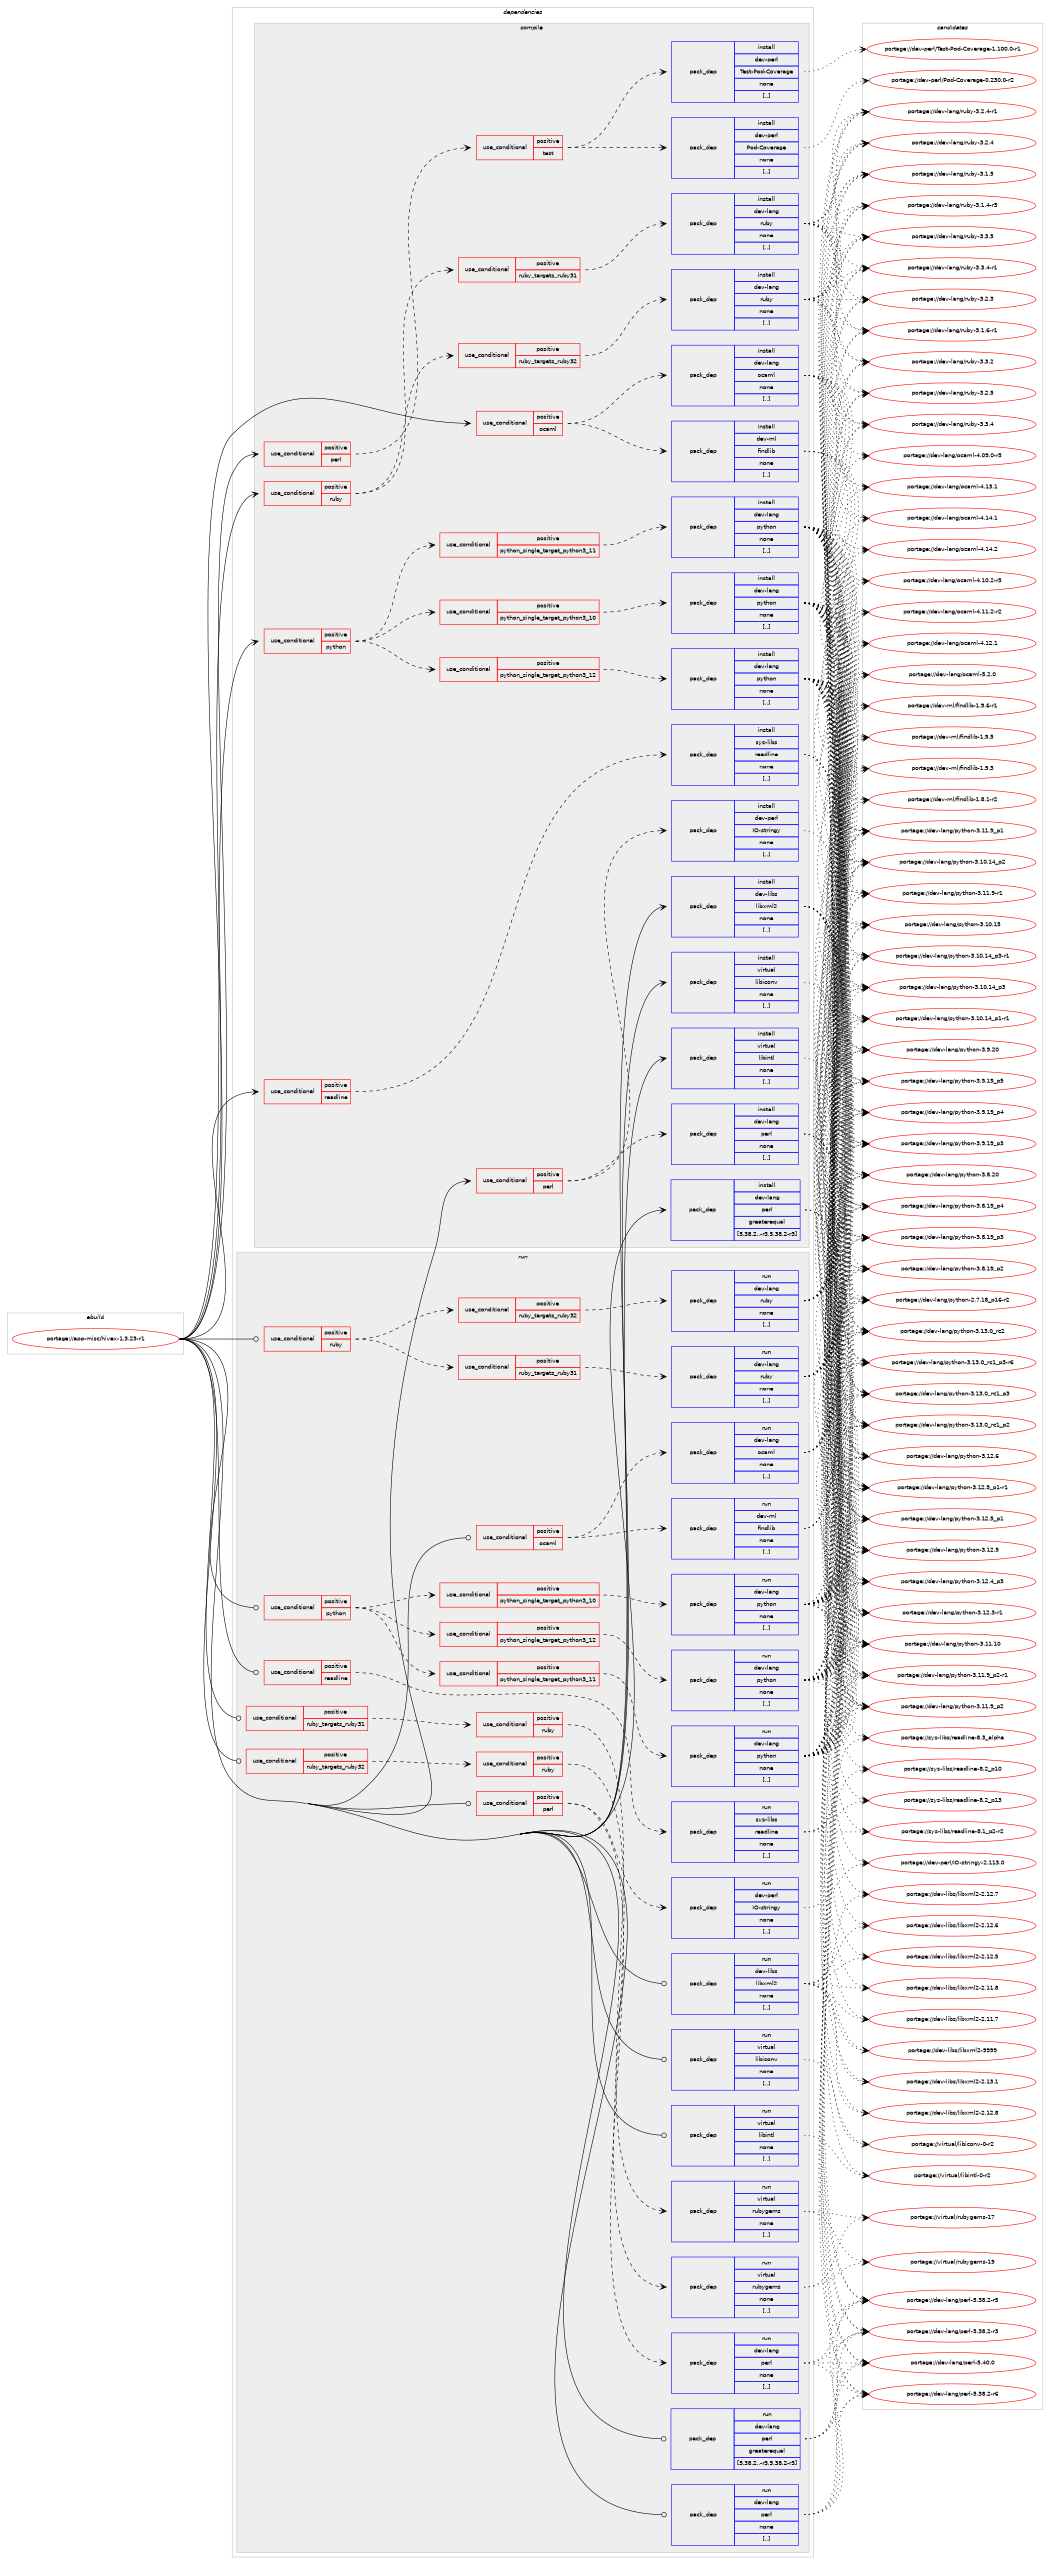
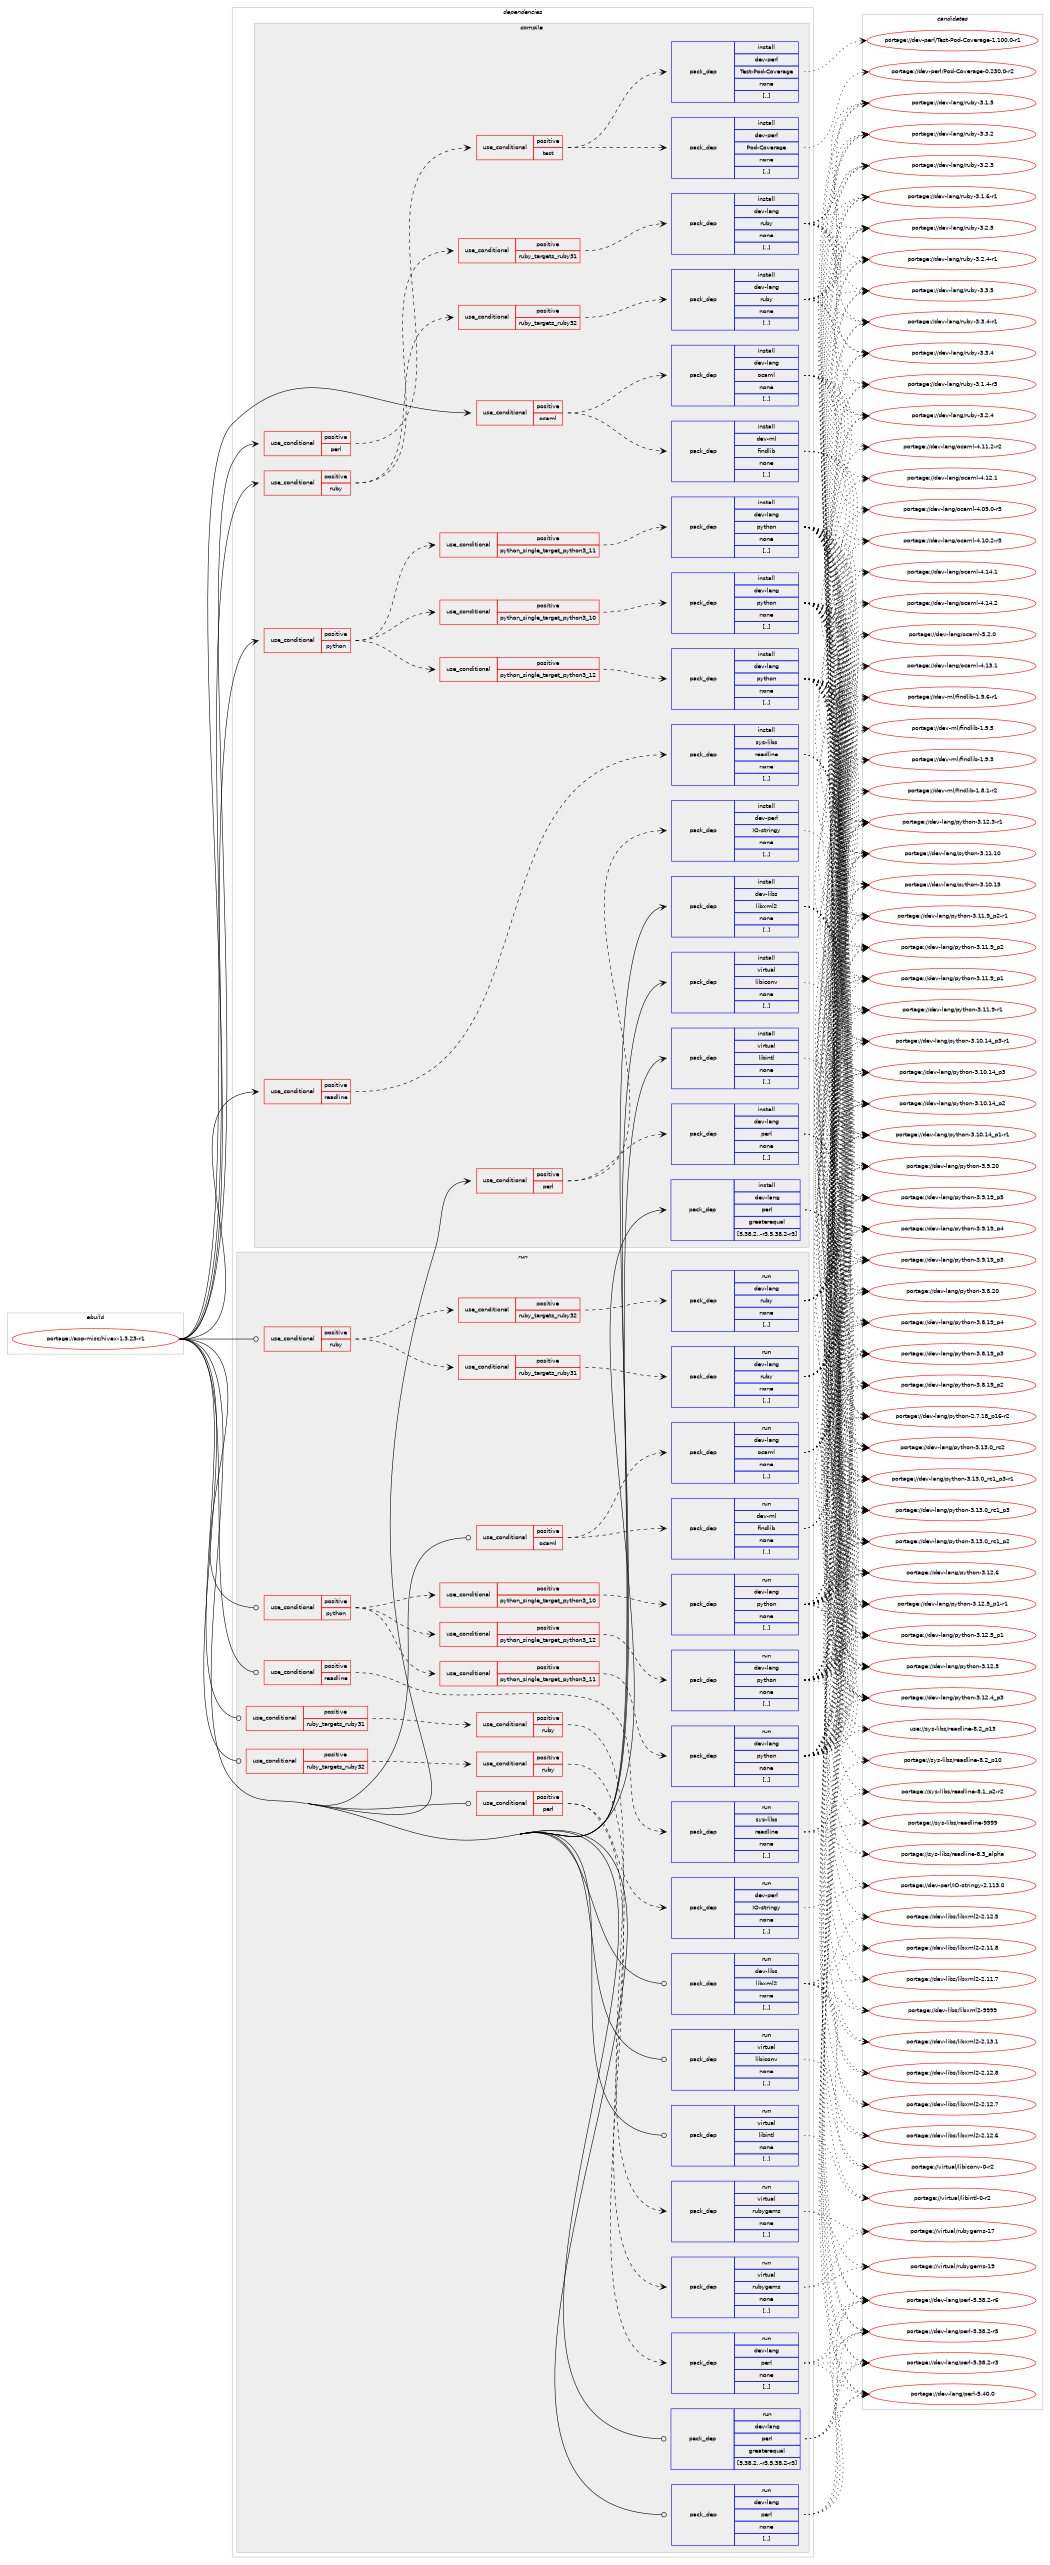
(953, 1363) -> (953, 1479)
(953, 1801) -> (953, 1729)
none -> (953, 1823)
